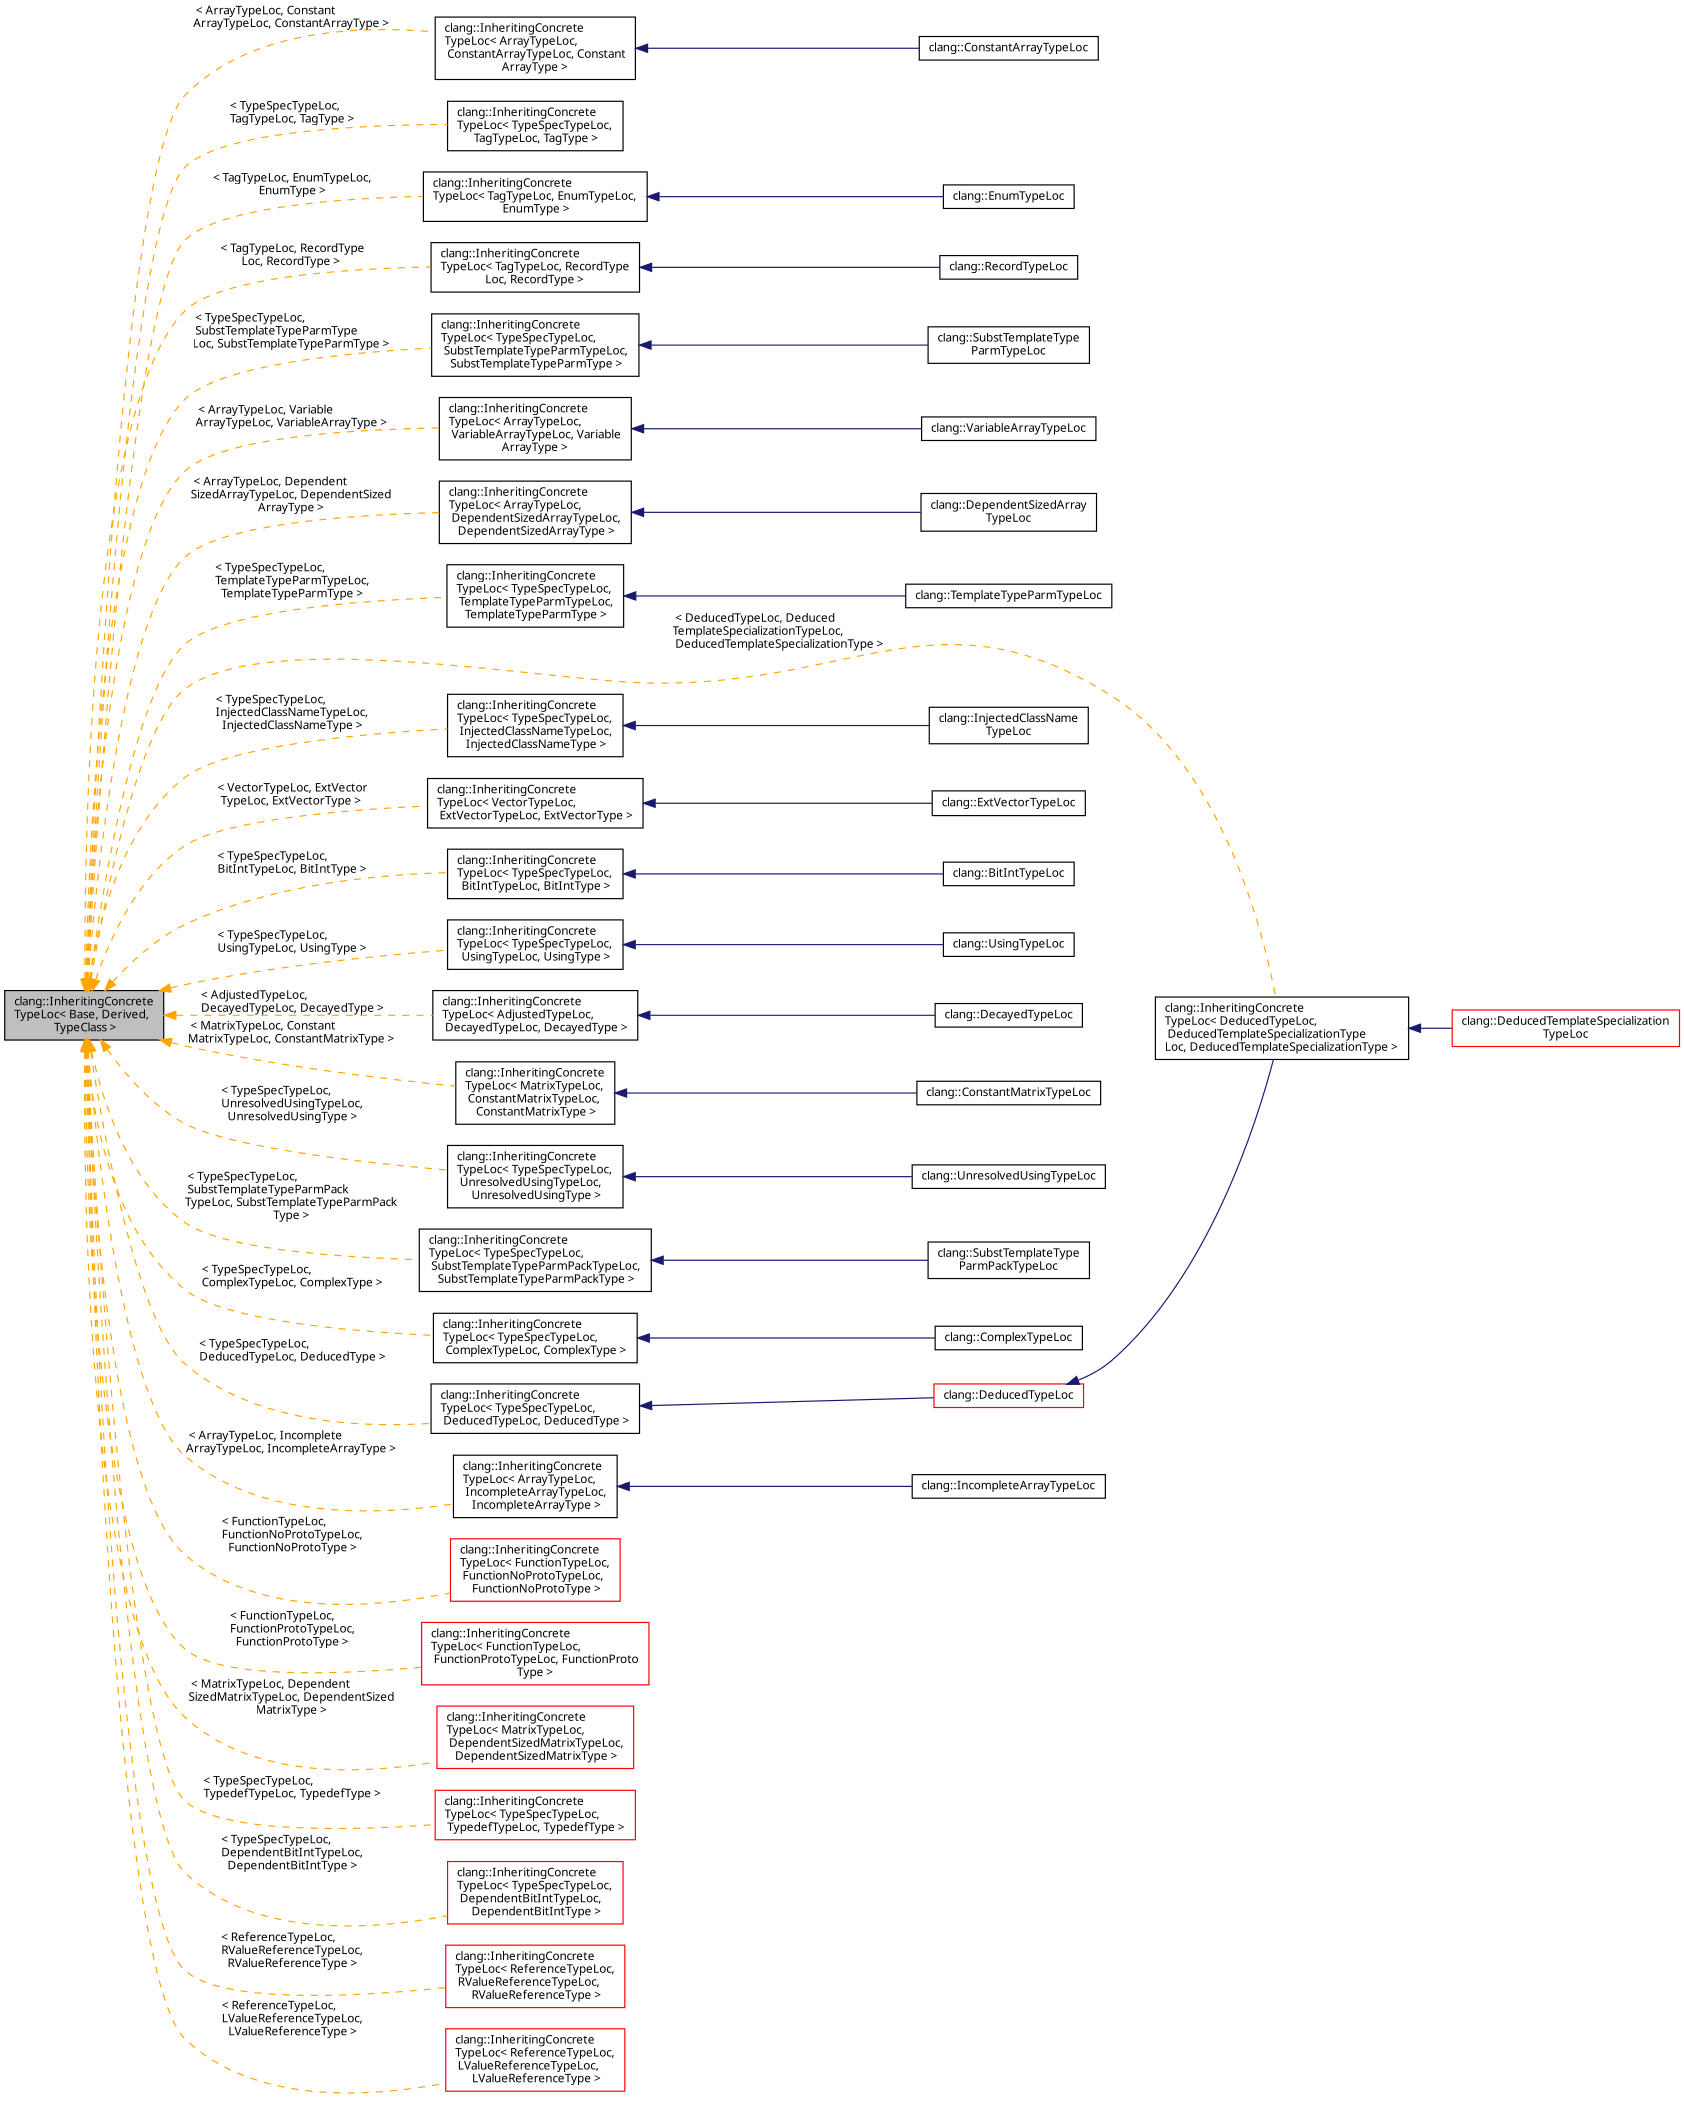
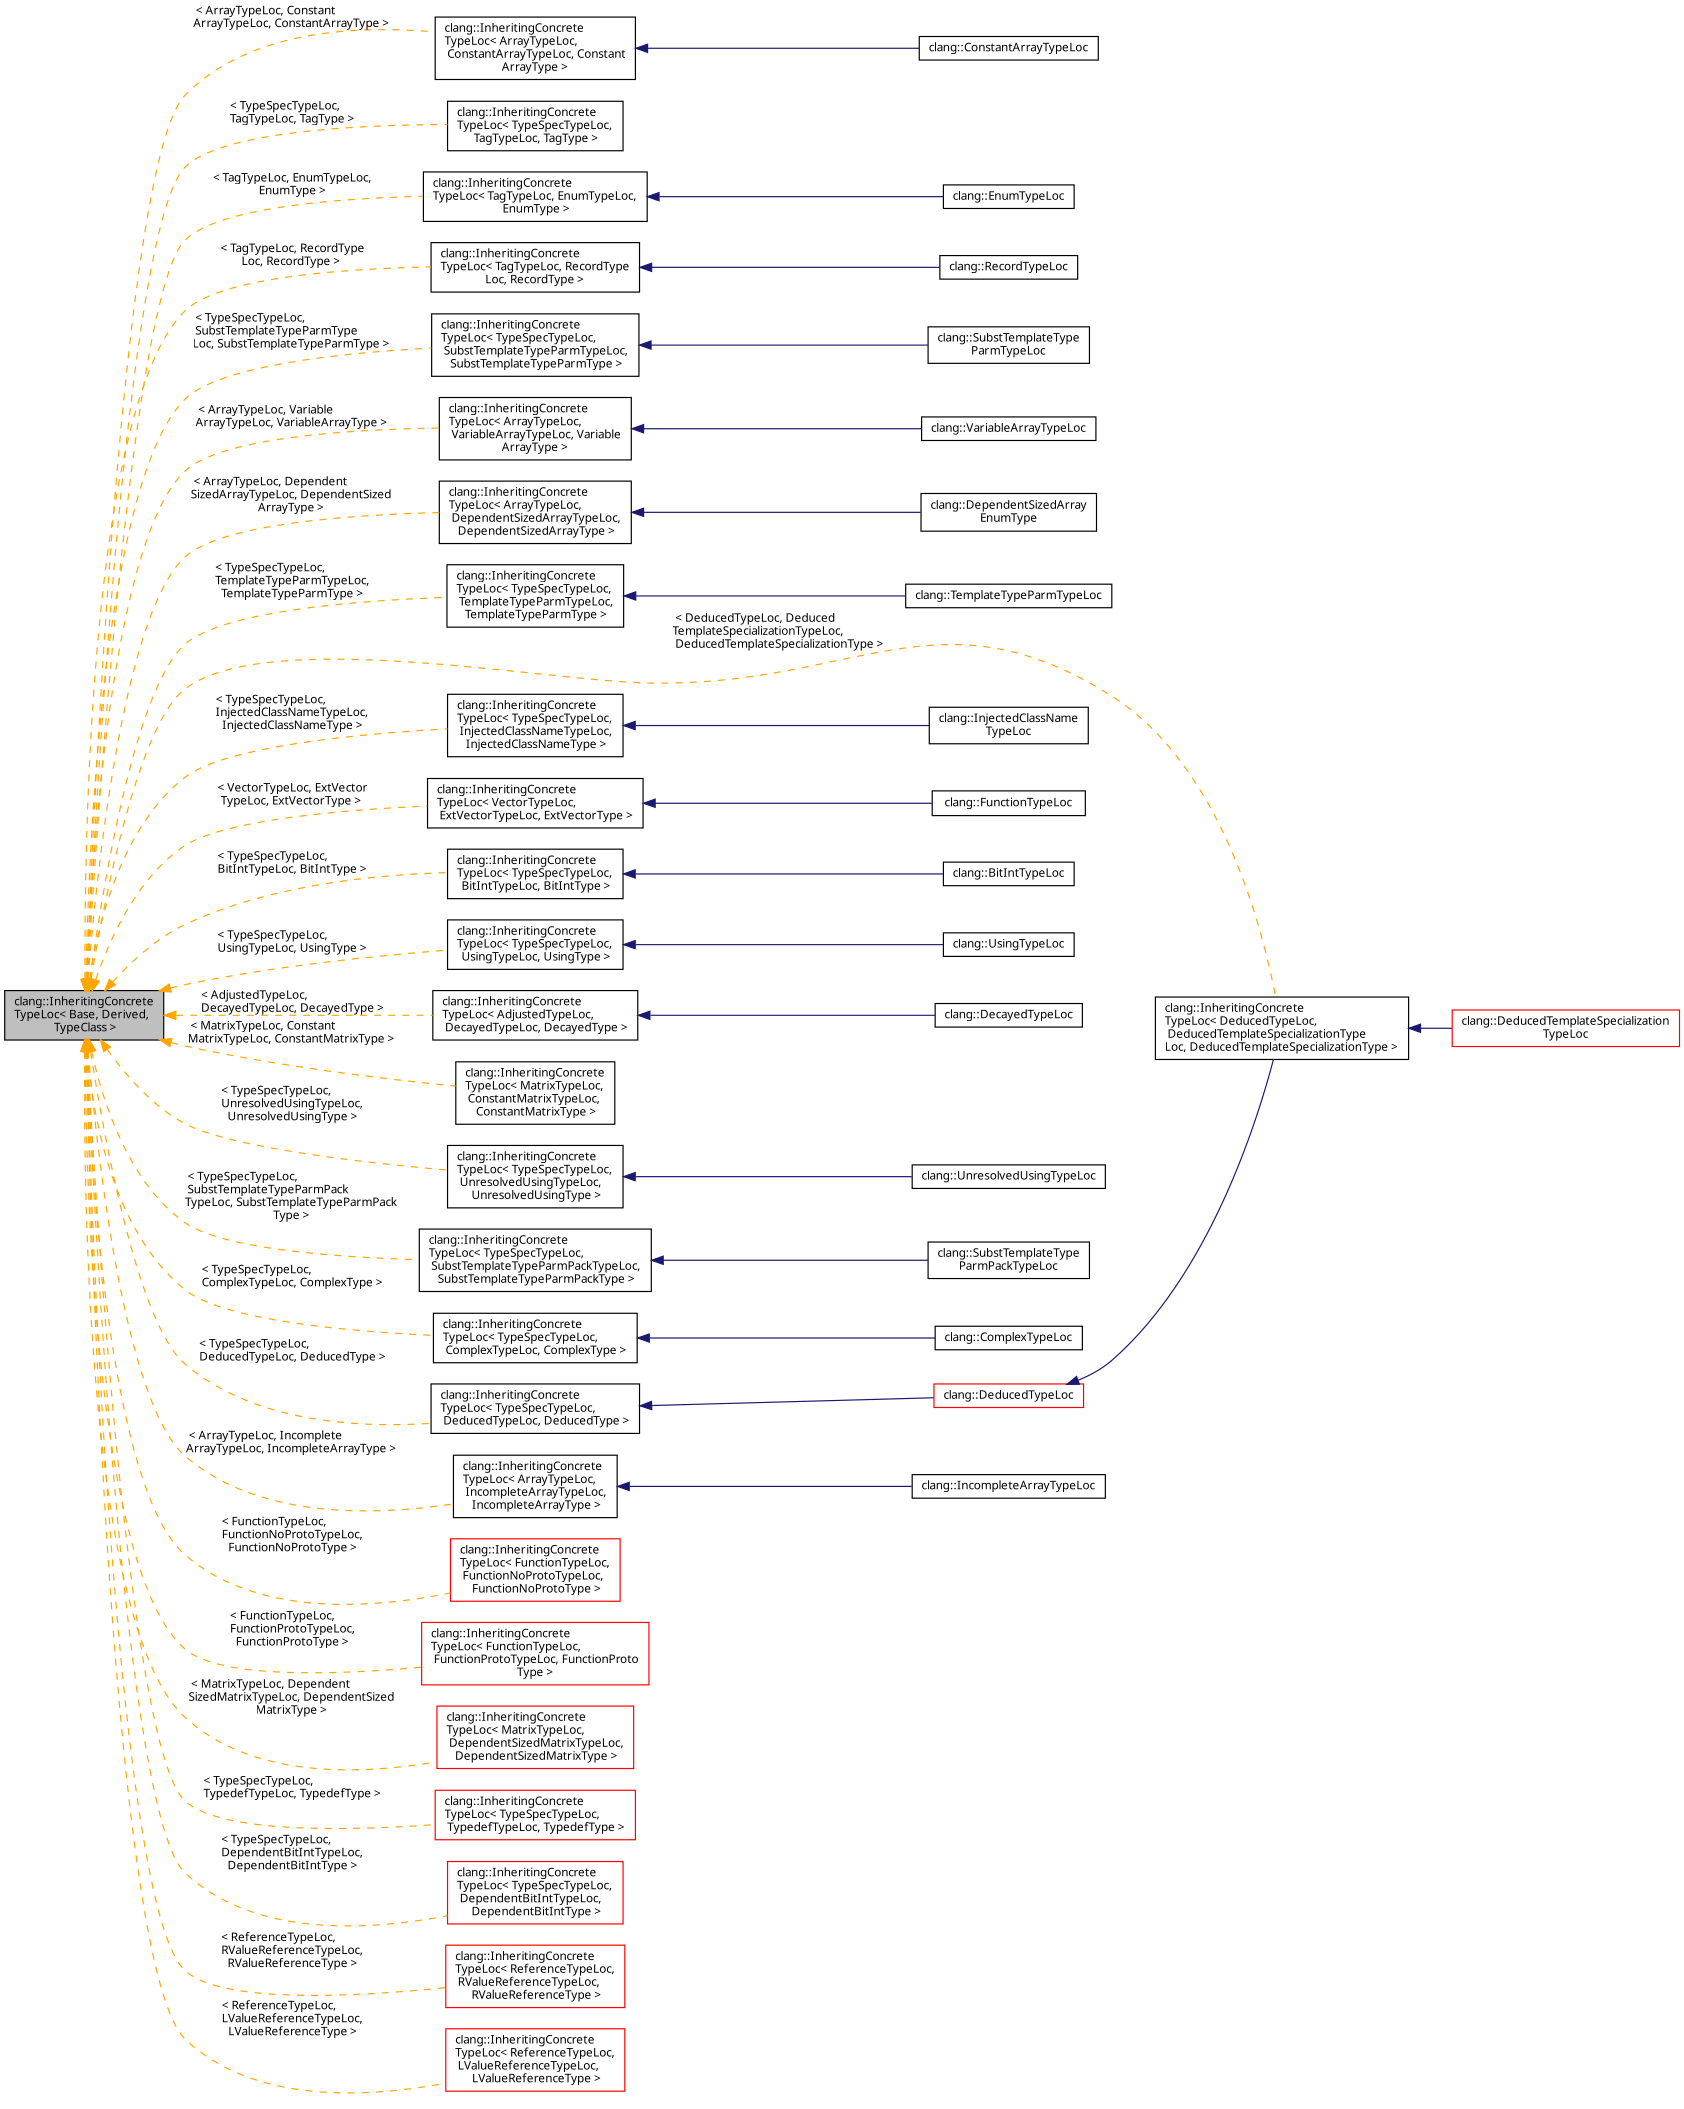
(1009, 512) -> (1009, 512)
(1009, 803) -> (1009, 803)
(1009, 1093) -> none
